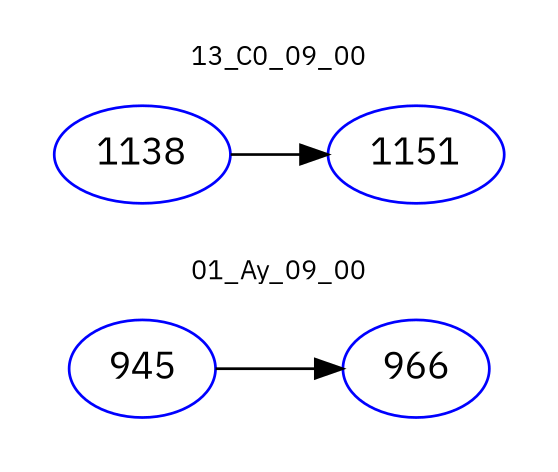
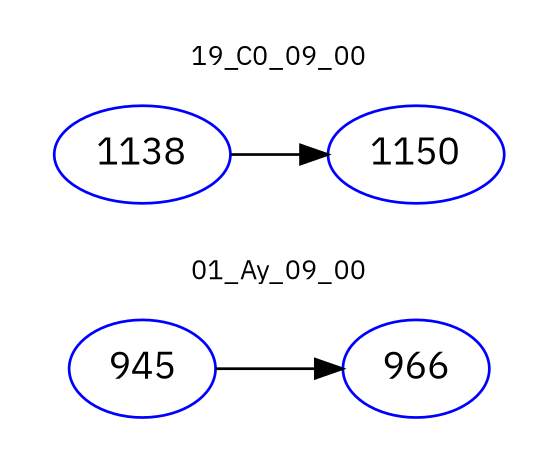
(279, 58) -> (279, 58)
(416, 155) -> (416, 155)
